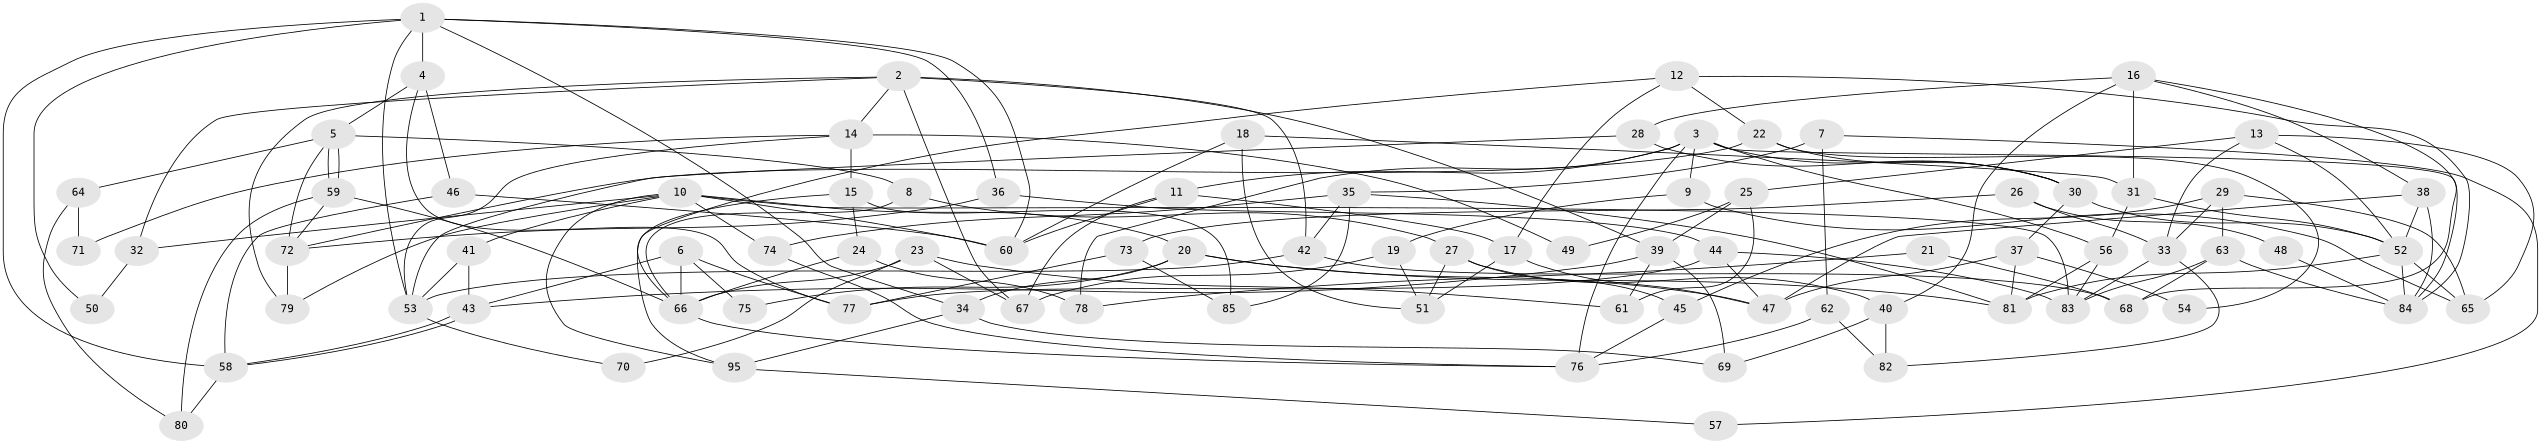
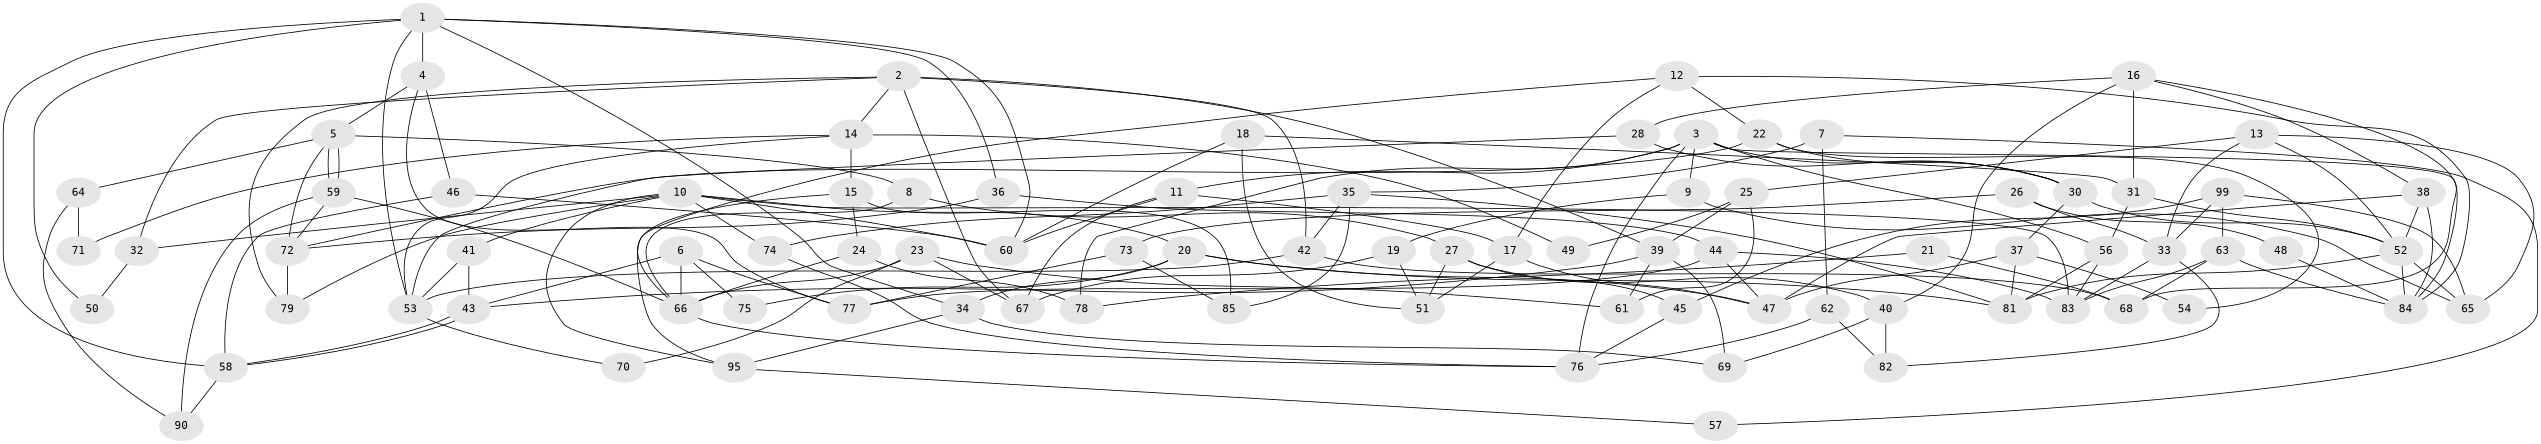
(2223, 193) -> (2223, 193)
(181, 426) -> (181, 426)
